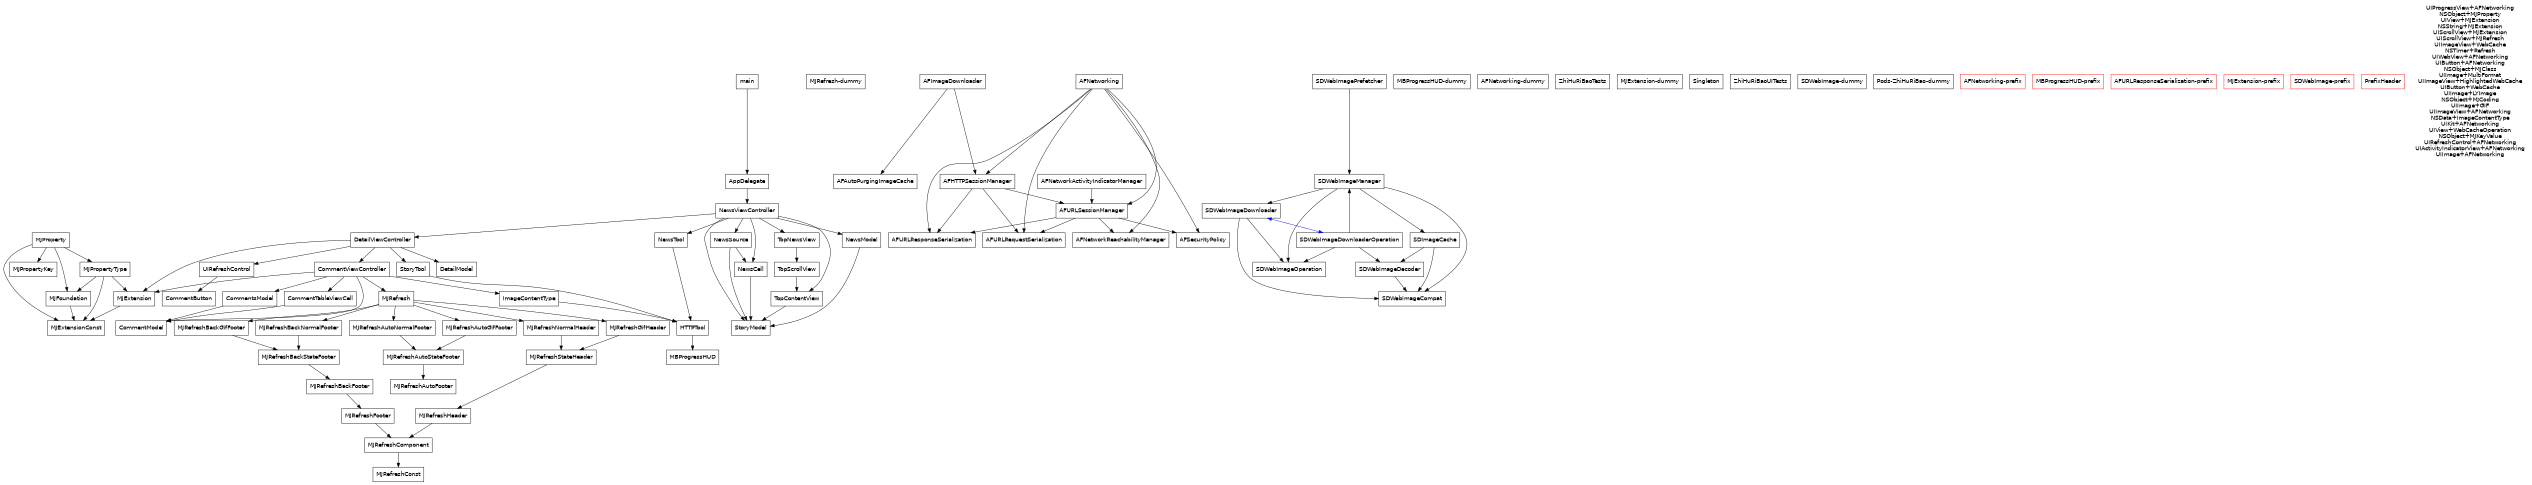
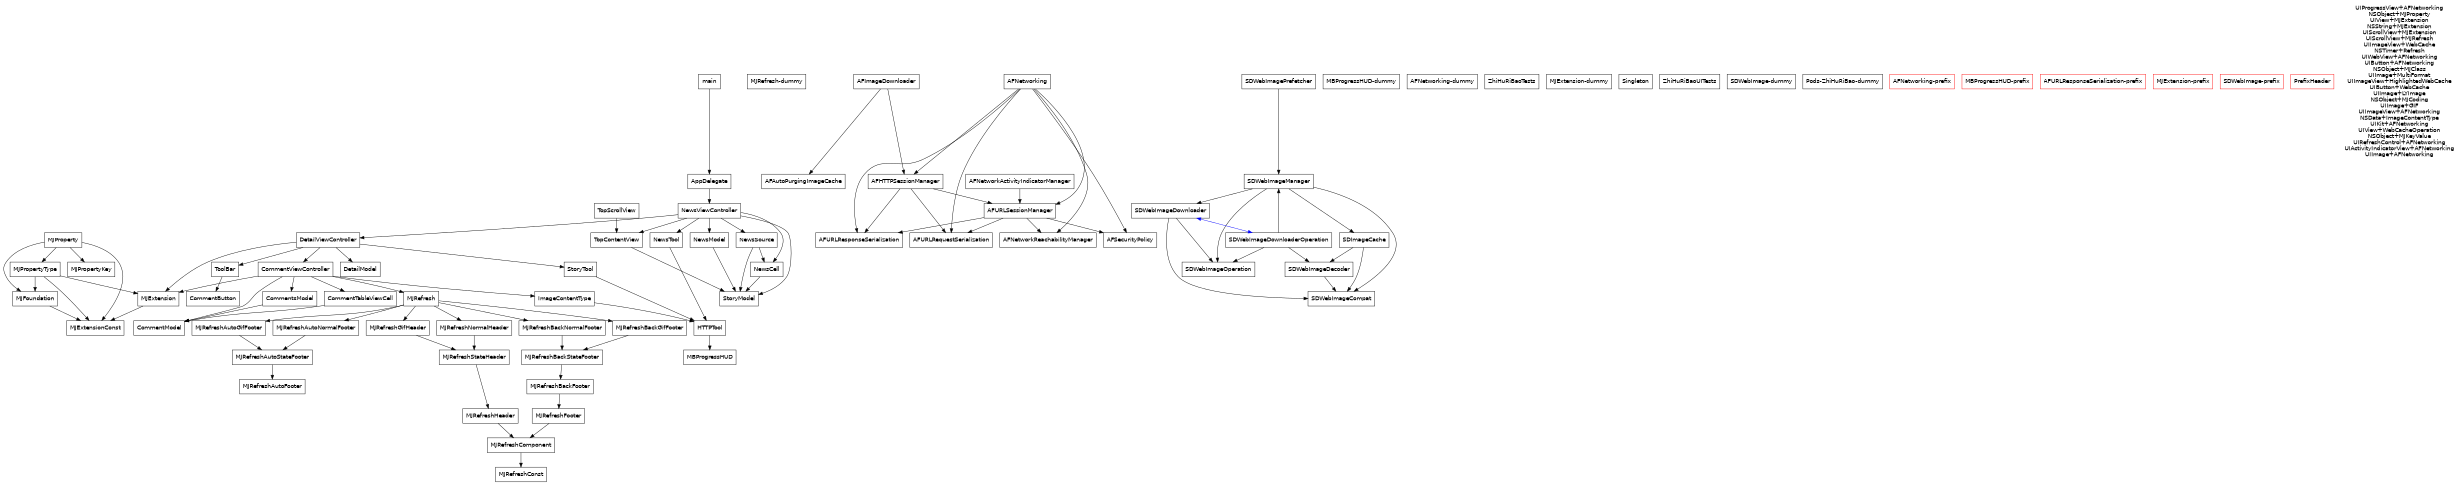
(797, 240) -> none
(227, 269) -> (225, 269)
